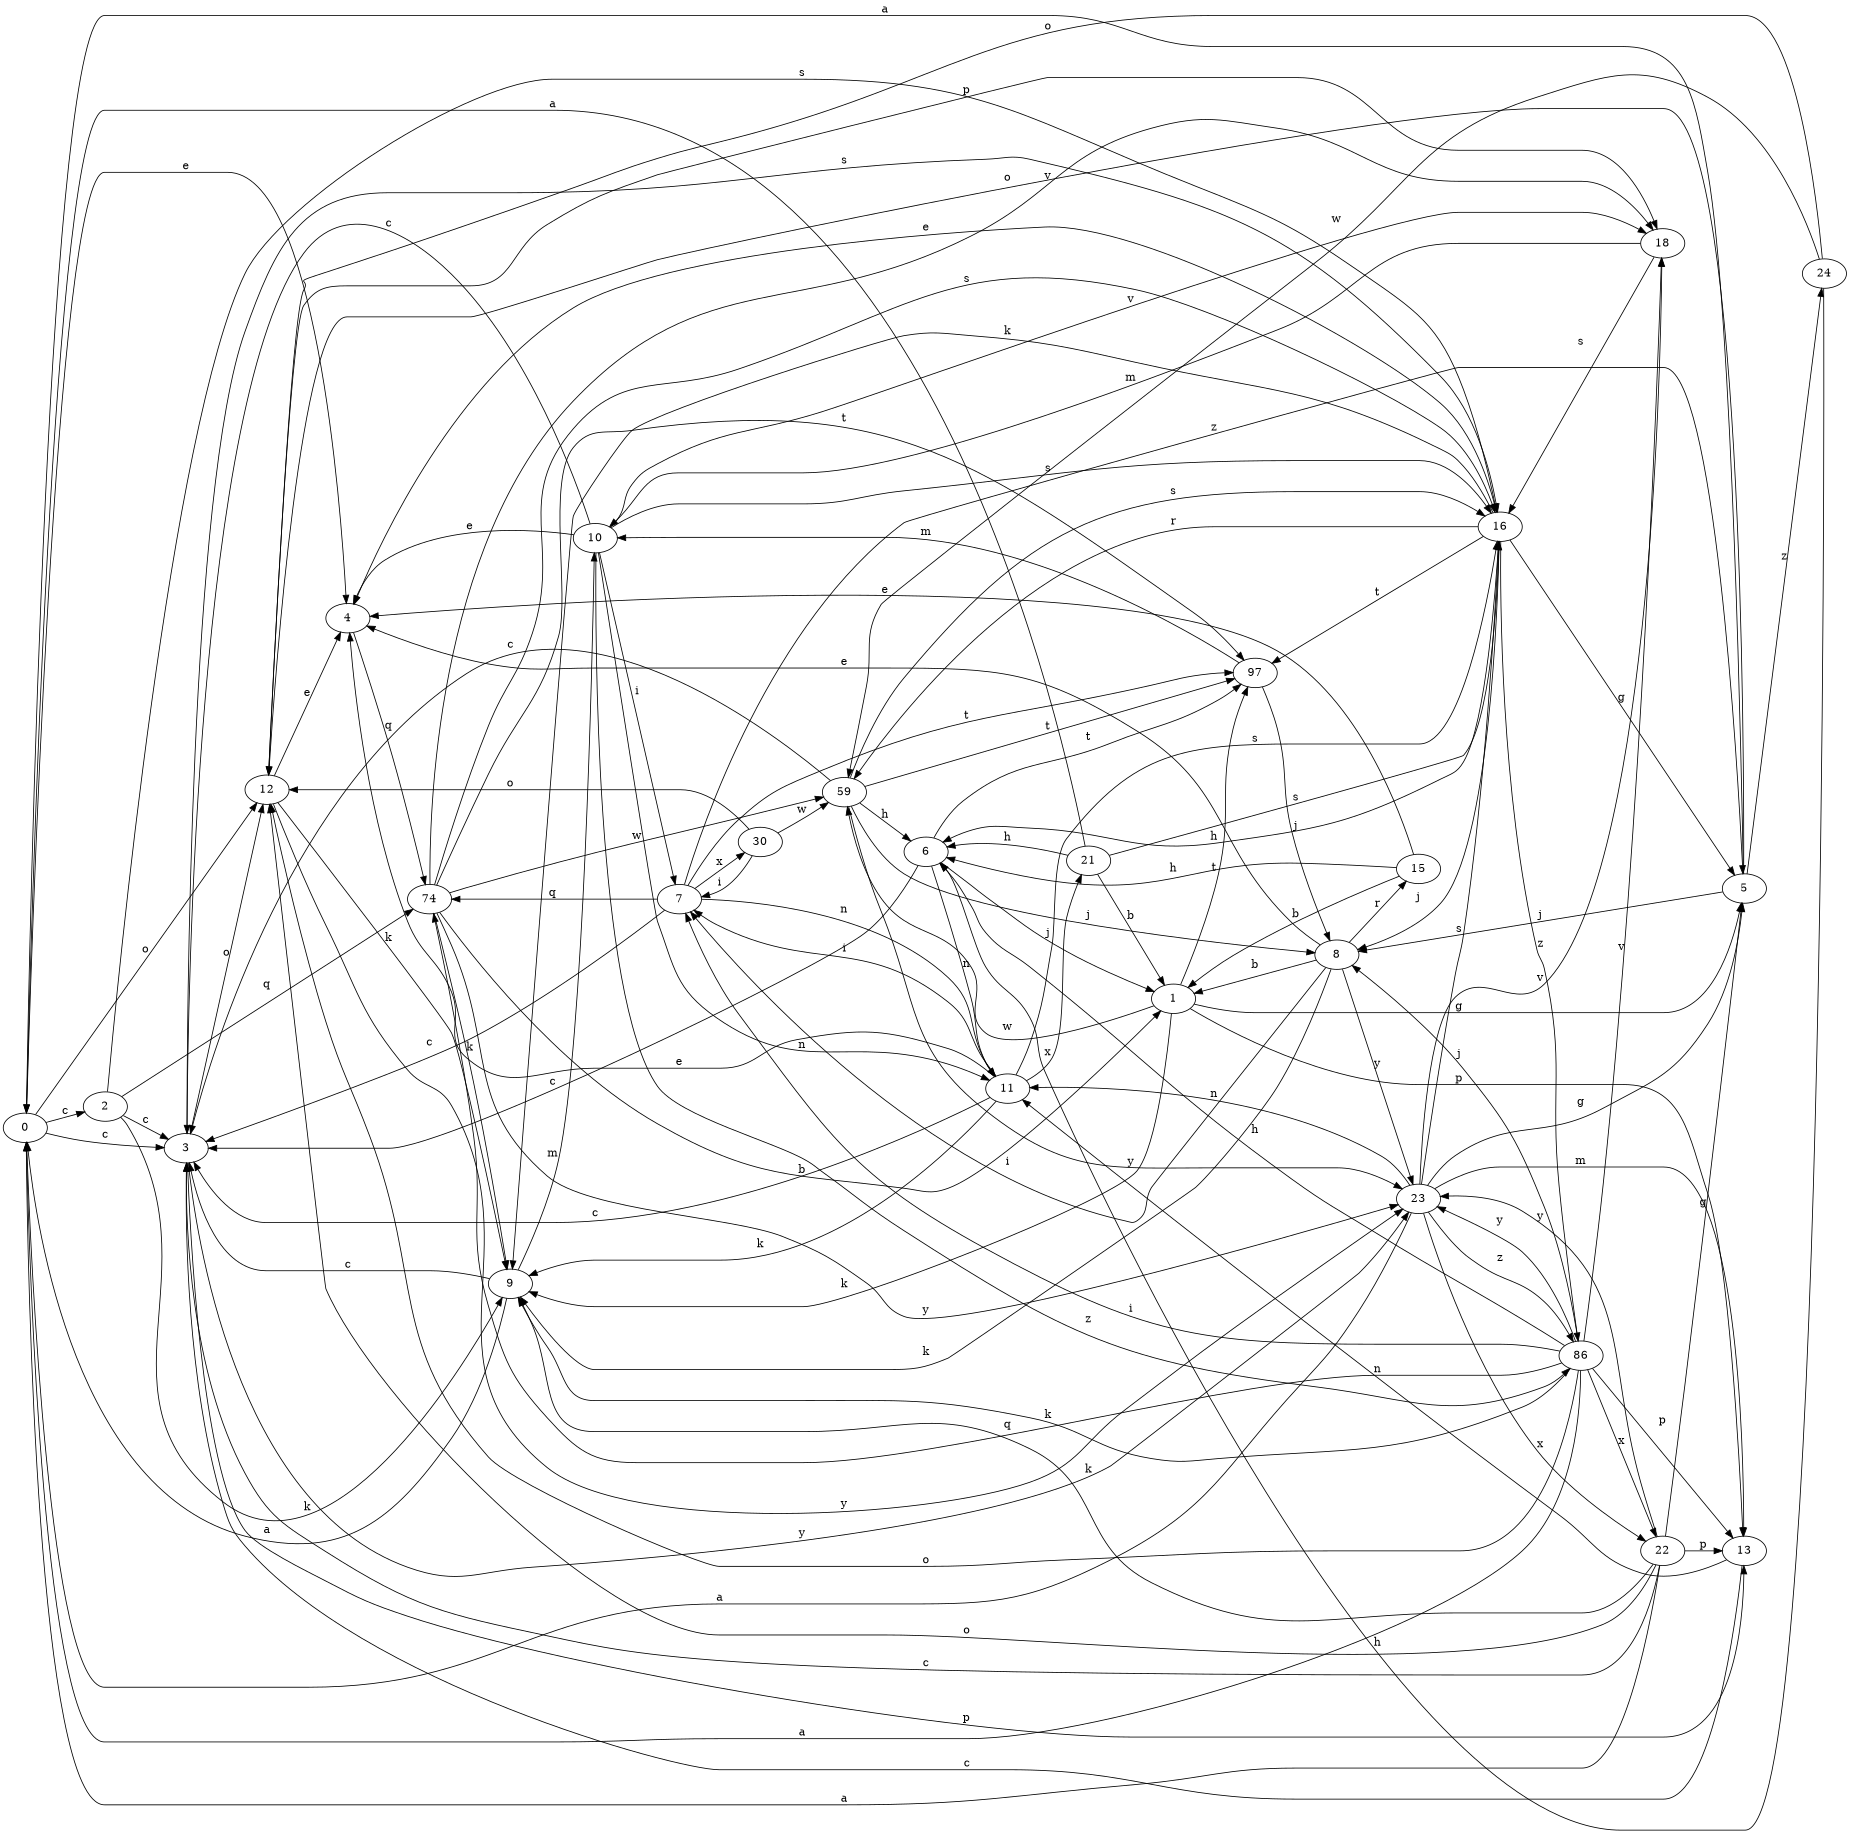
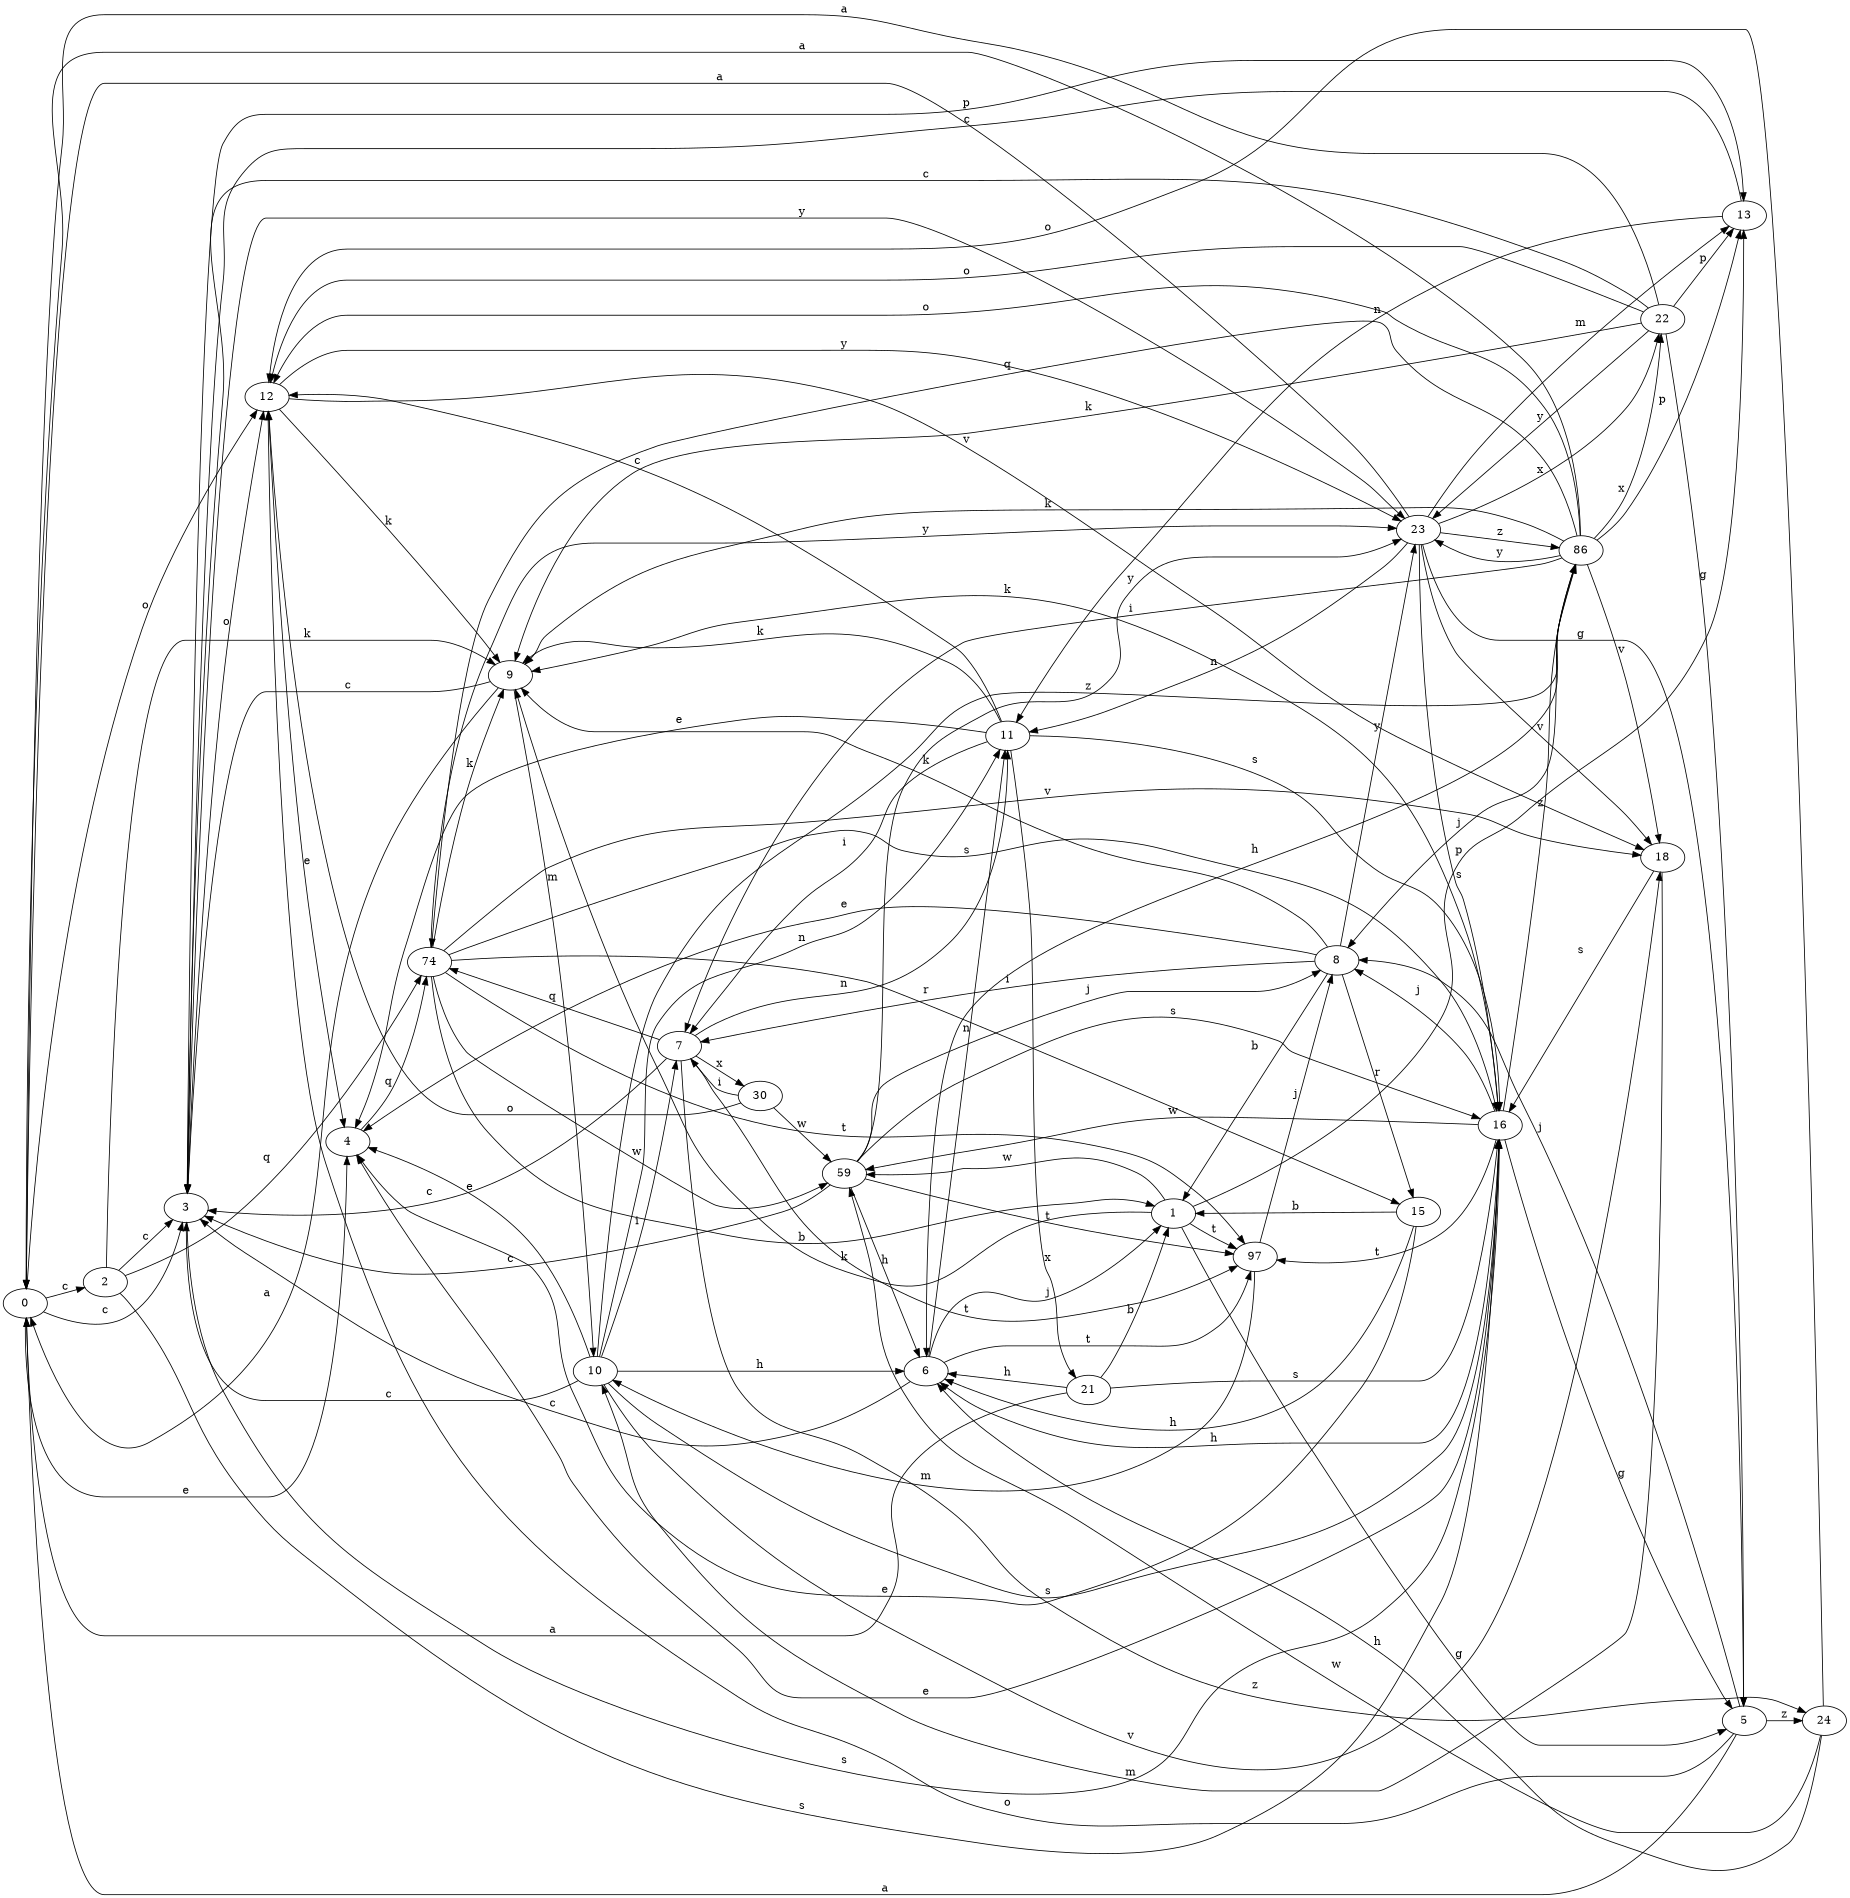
(967, 90) -> (967, 440)
(1277, 416) -> (1073, 1618)
(1174, 521) -> (1174, 1111)
none -> (938, 1009)
(594, 1220) -> (686, 488)
none -> (757, 1371)
